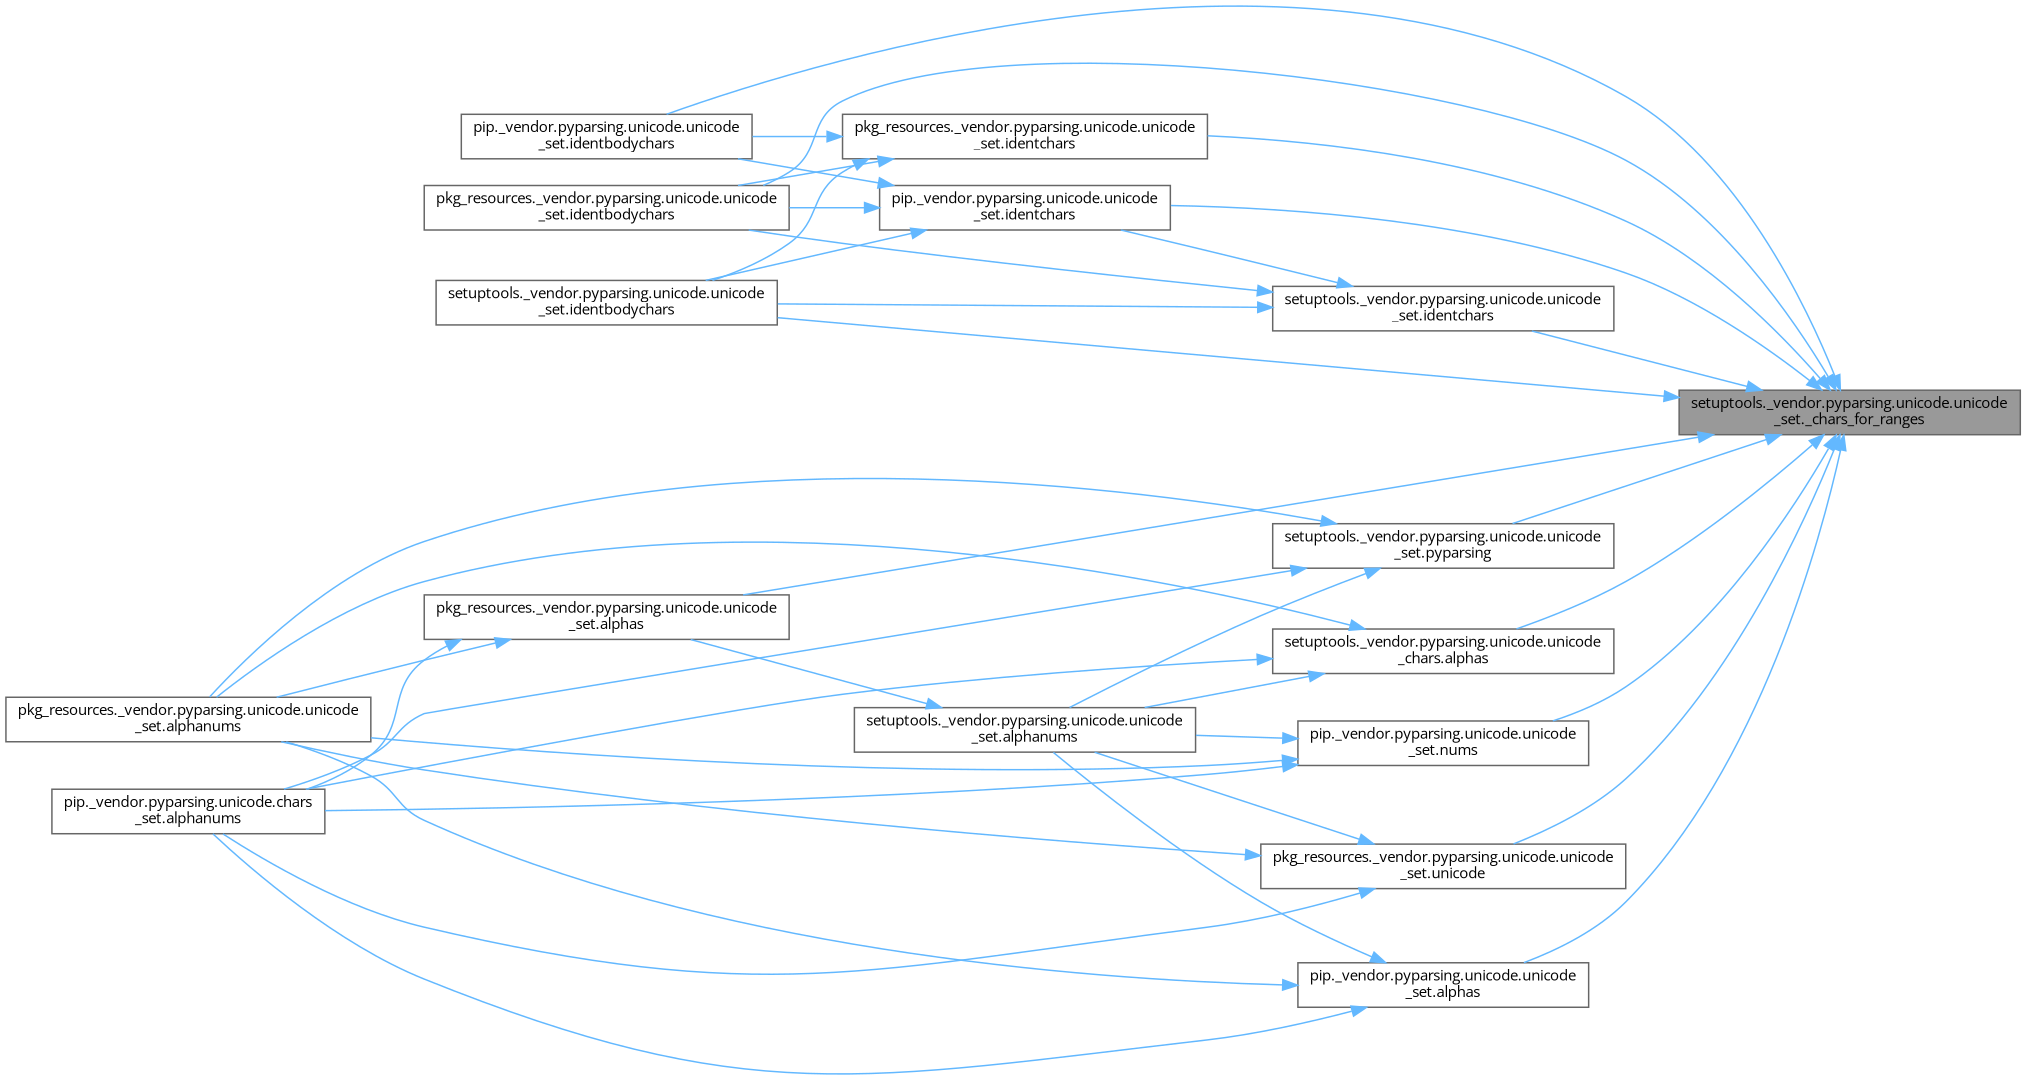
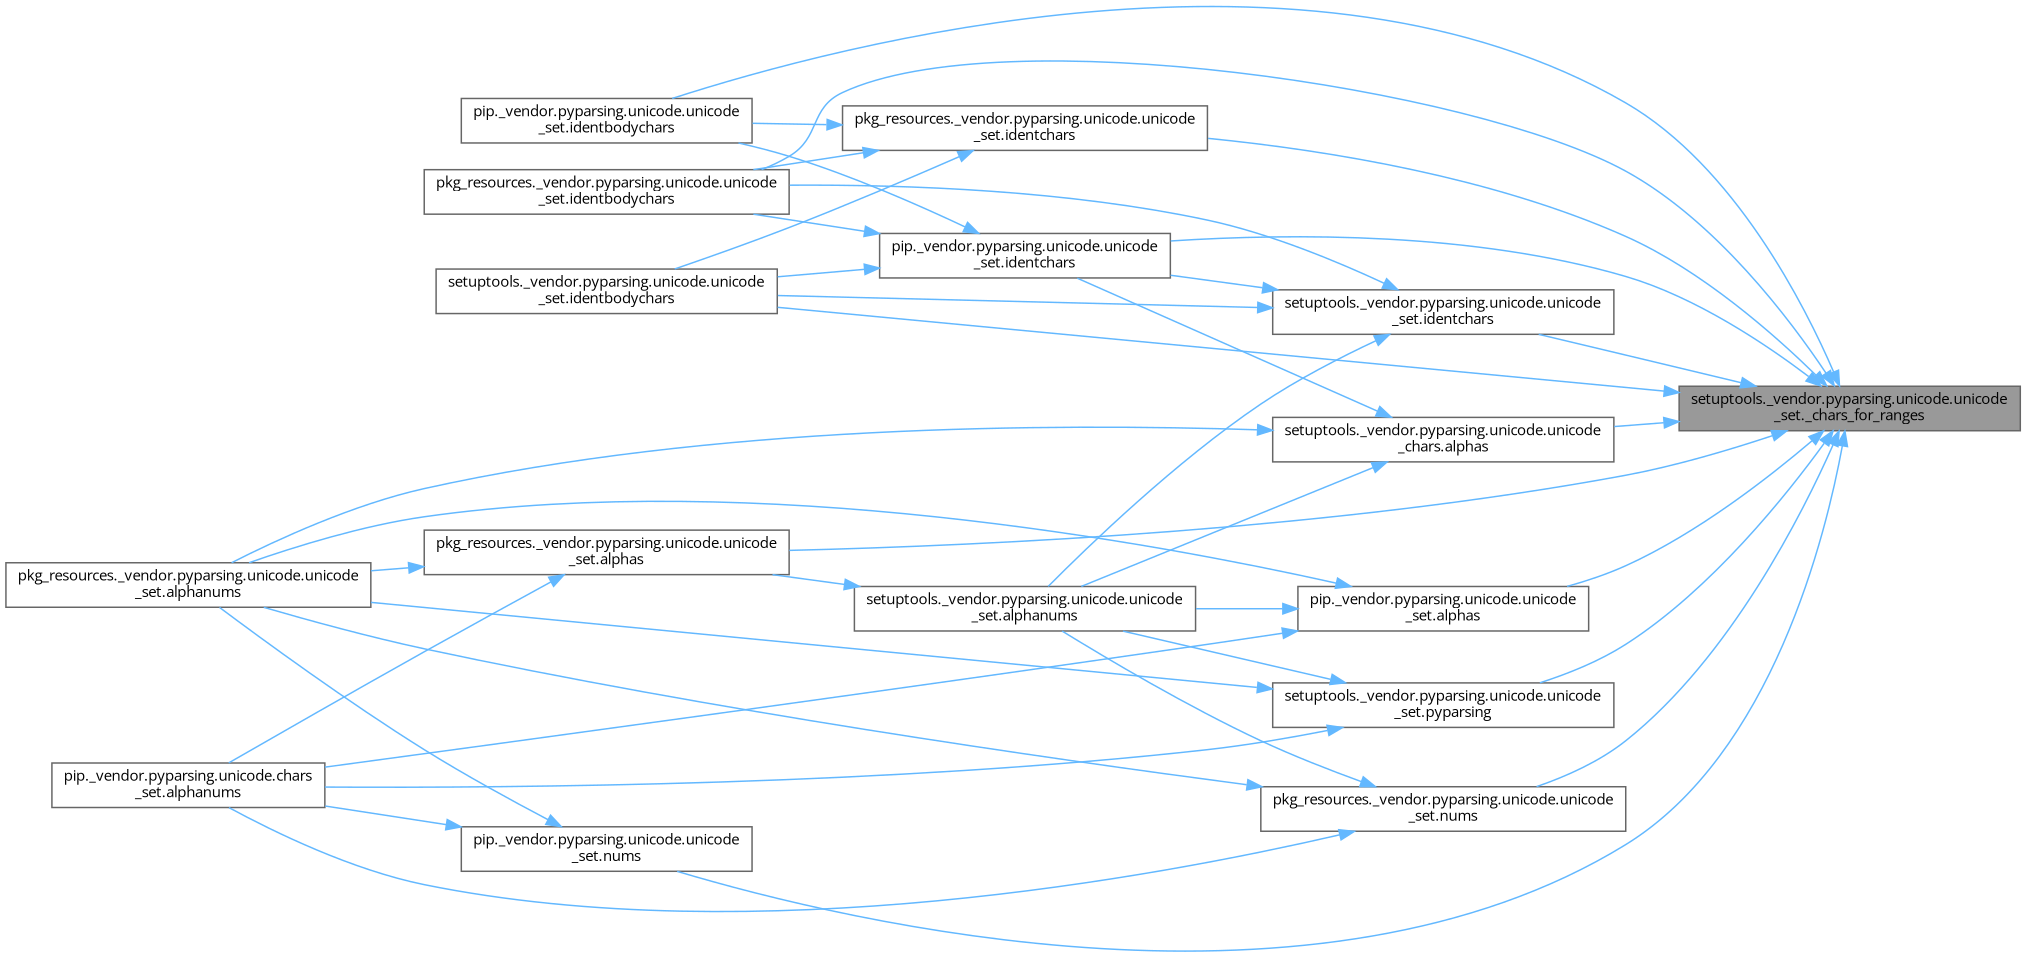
(779, 704) -> (1212, 338)
(1239, 737) -> (1201, 448)
(1443, 866) -> (1443, 809)
